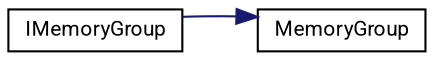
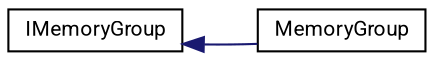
(209, 16) -> (231, 44)
